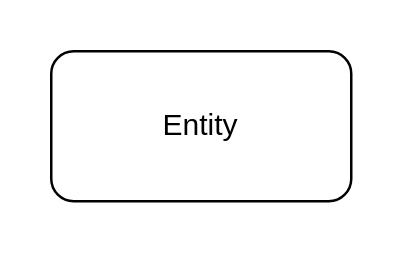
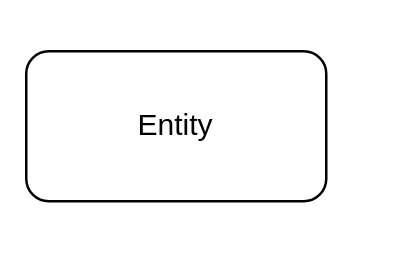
(201, 126) -> (176, 126)
